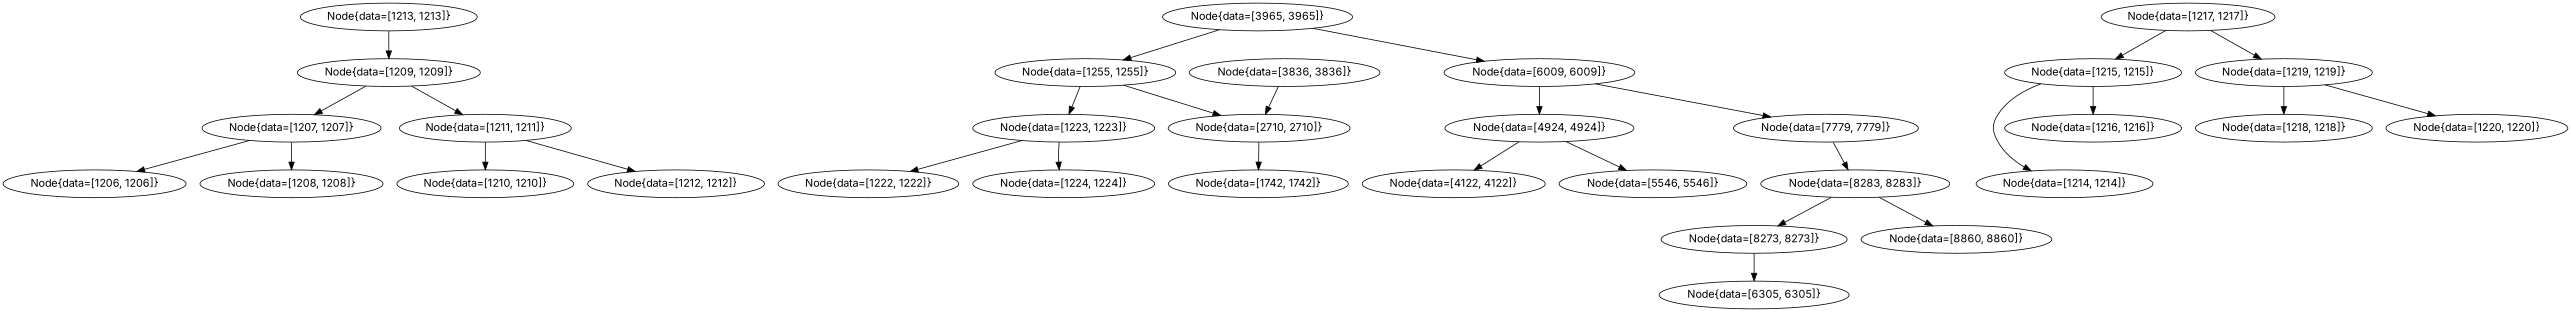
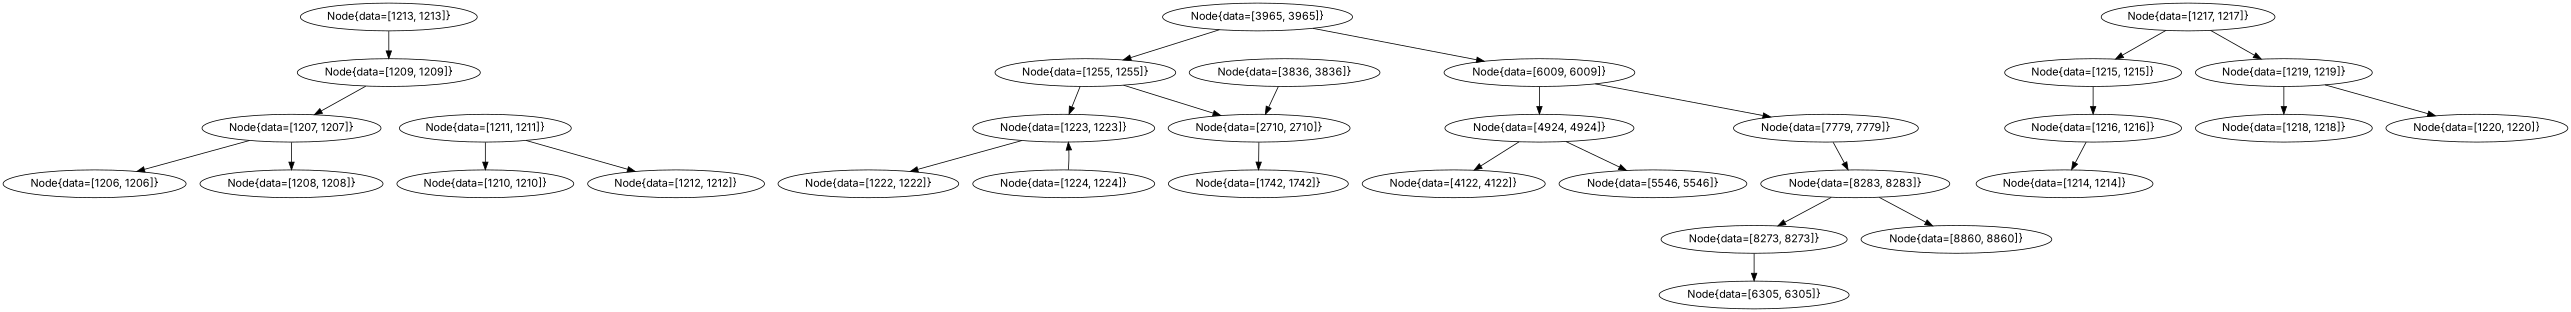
(434, 99) -> none
(1995, 120) -> (2081, 152)
(1059, 152) -> (1069, 160)
